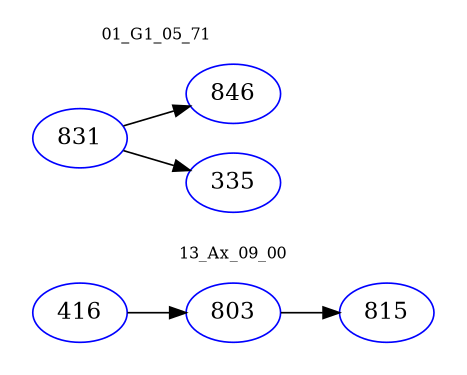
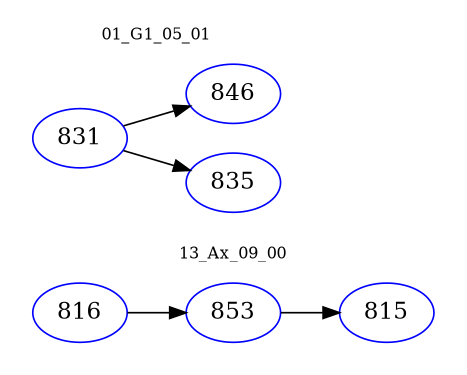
(157, 35) -> (157, 35)
(233, 183) -> (233, 183)
(80, 313) -> (80, 313)
(233, 313) -> (233, 313)
